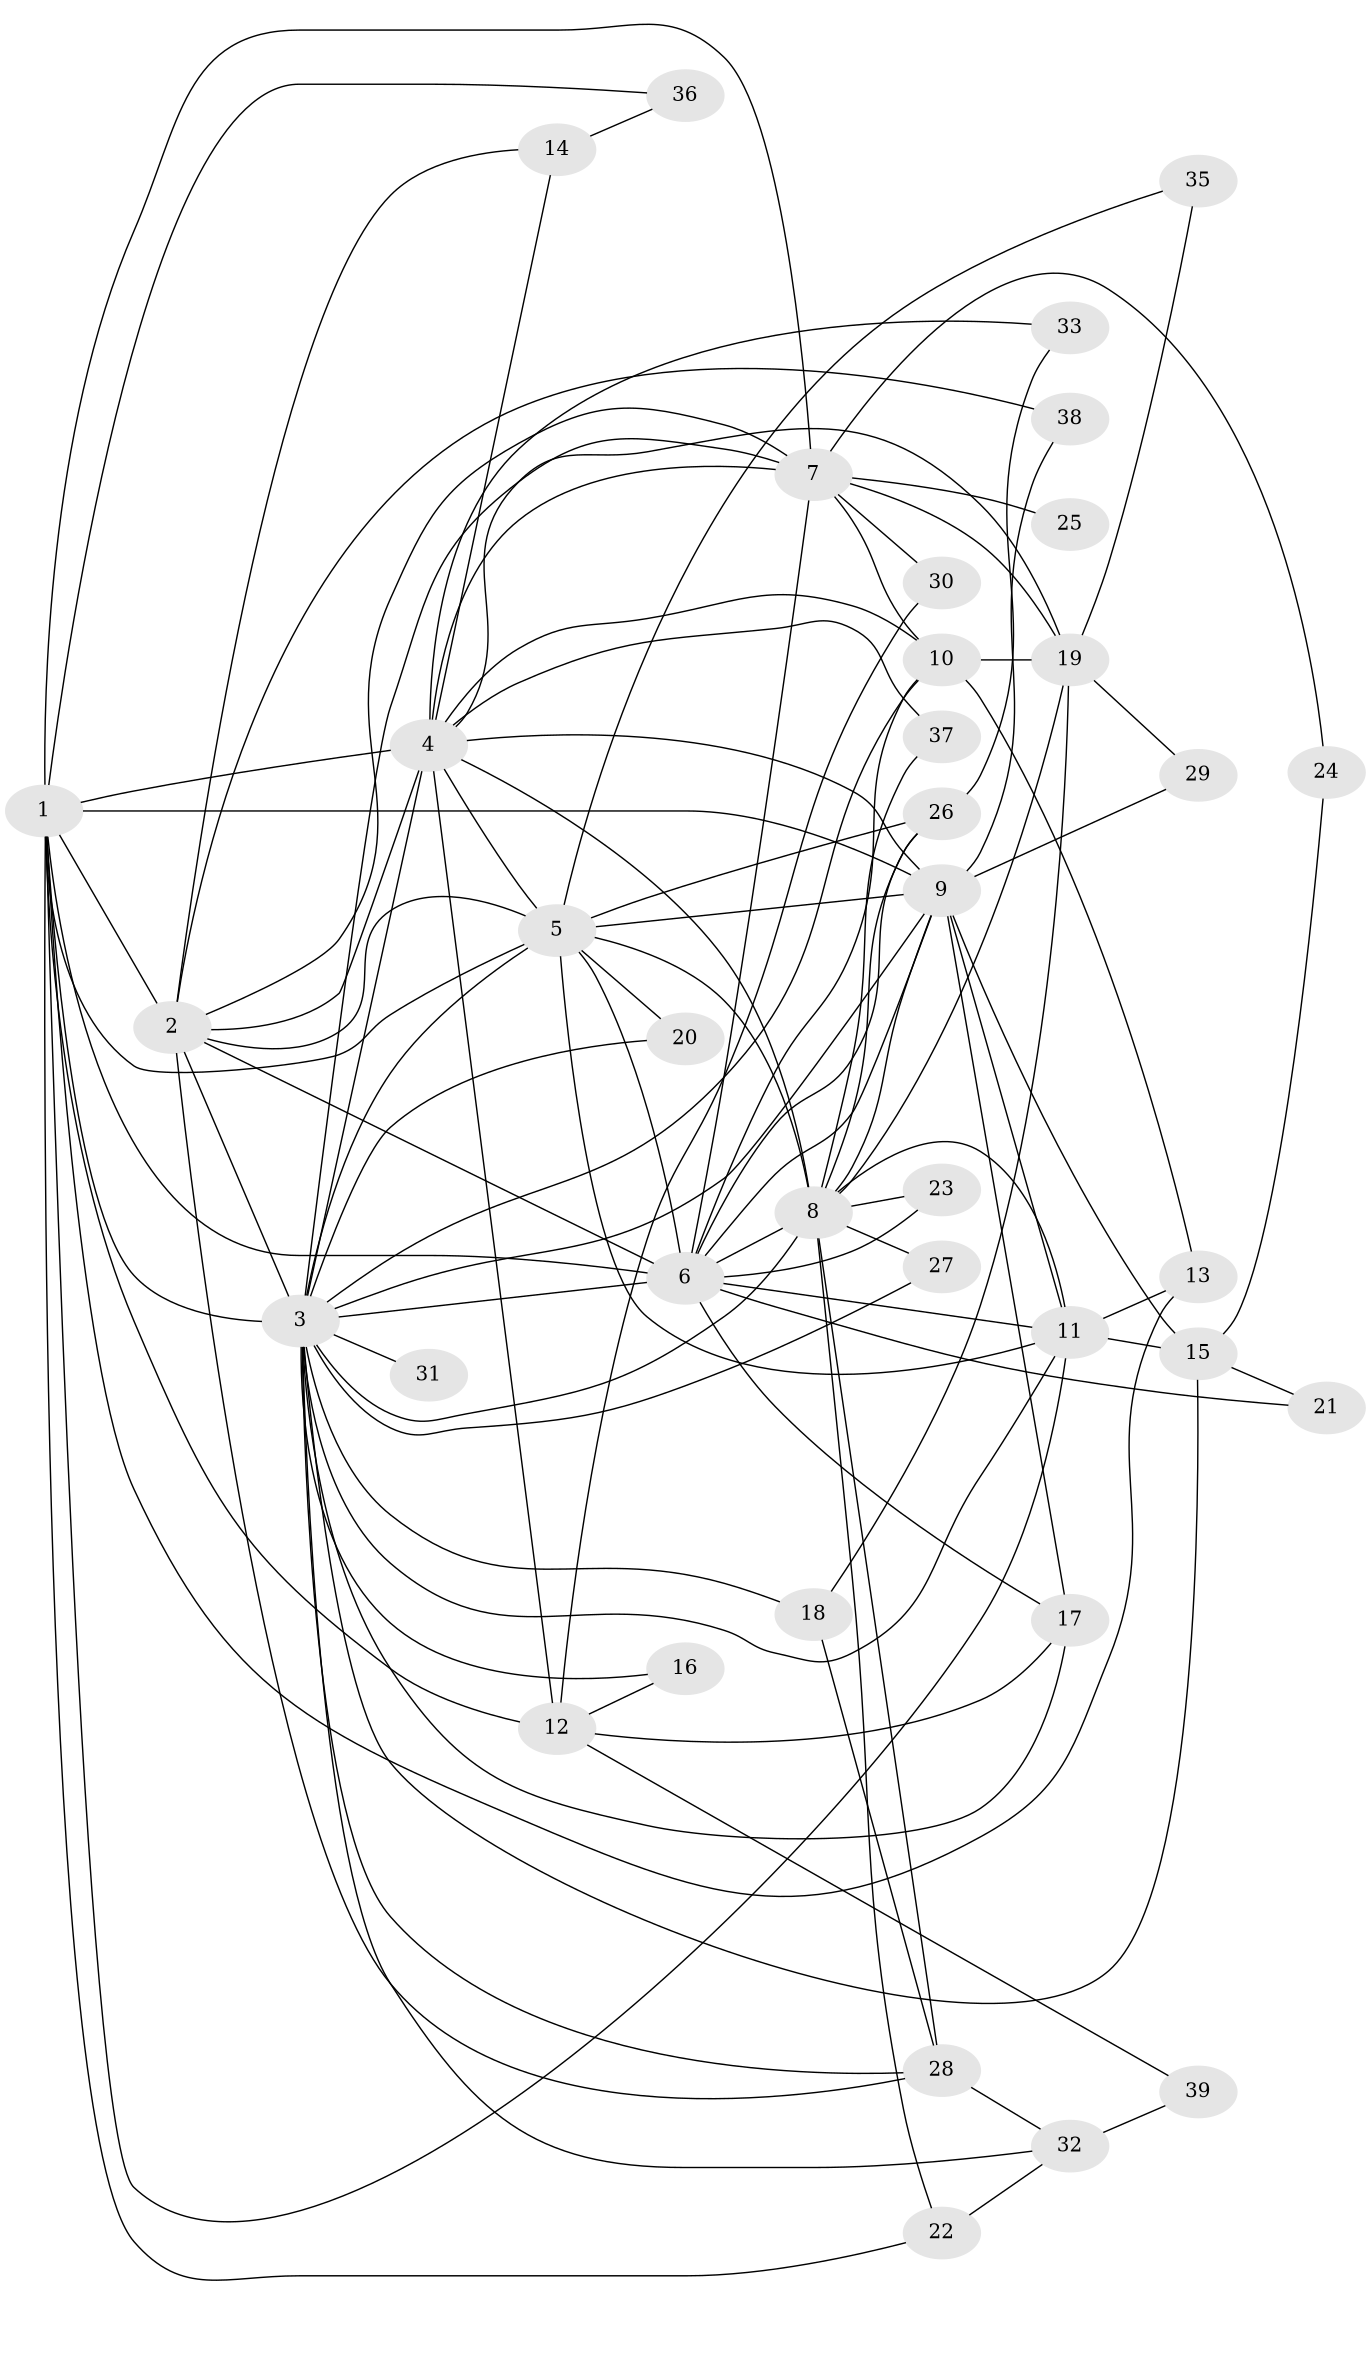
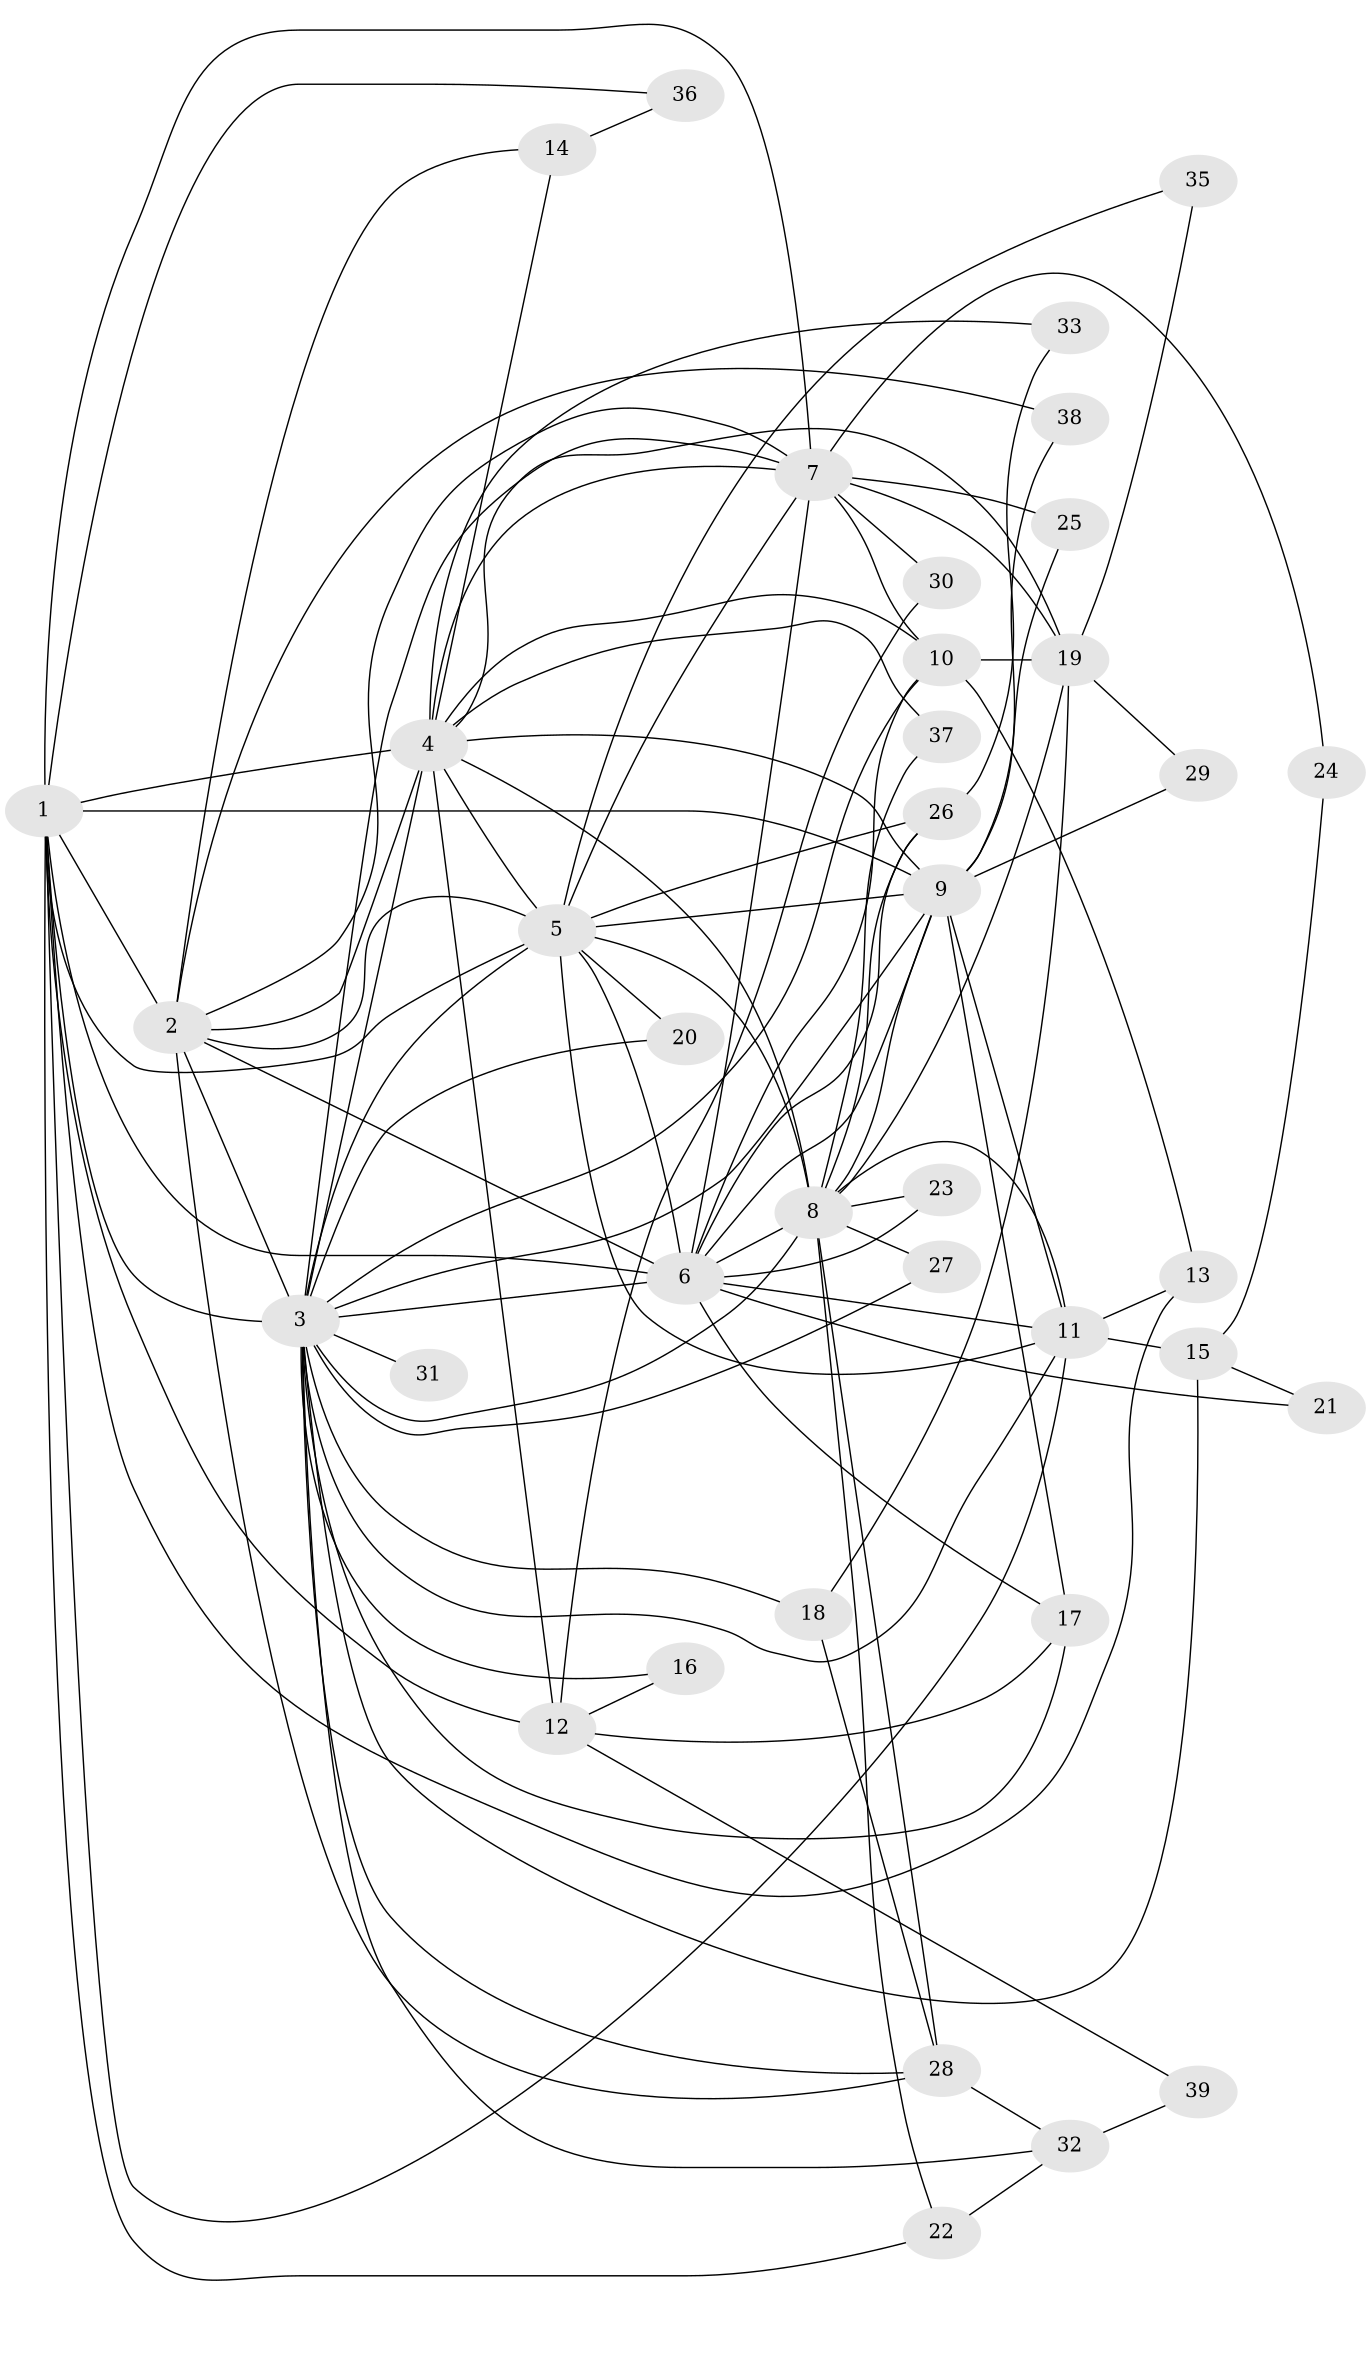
none -> (670, 695)
(1051, 1132) -> (1026, 645)
